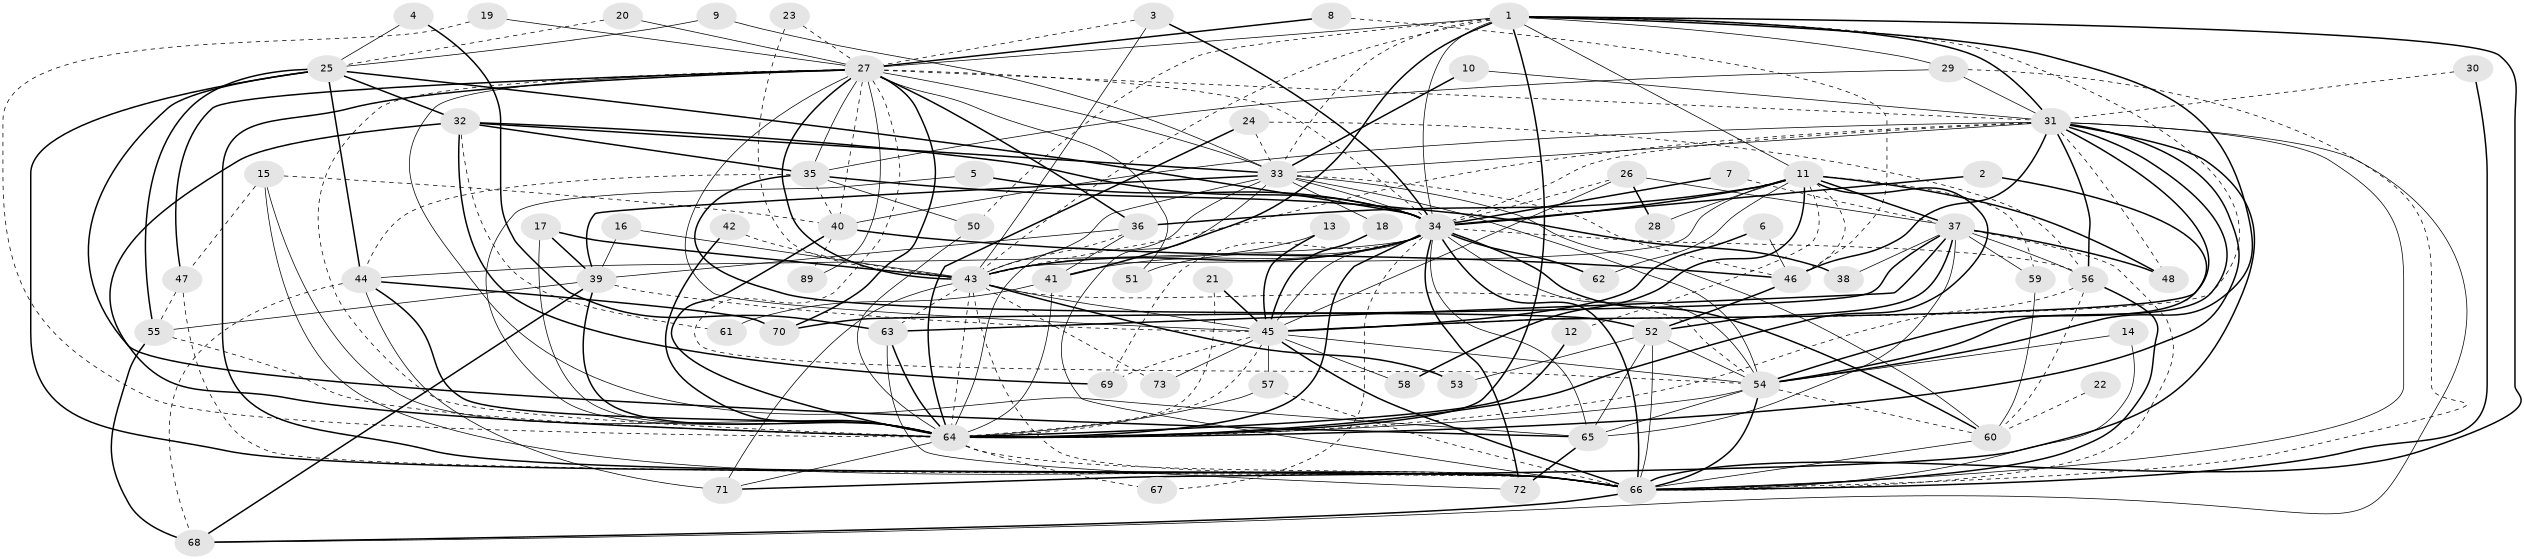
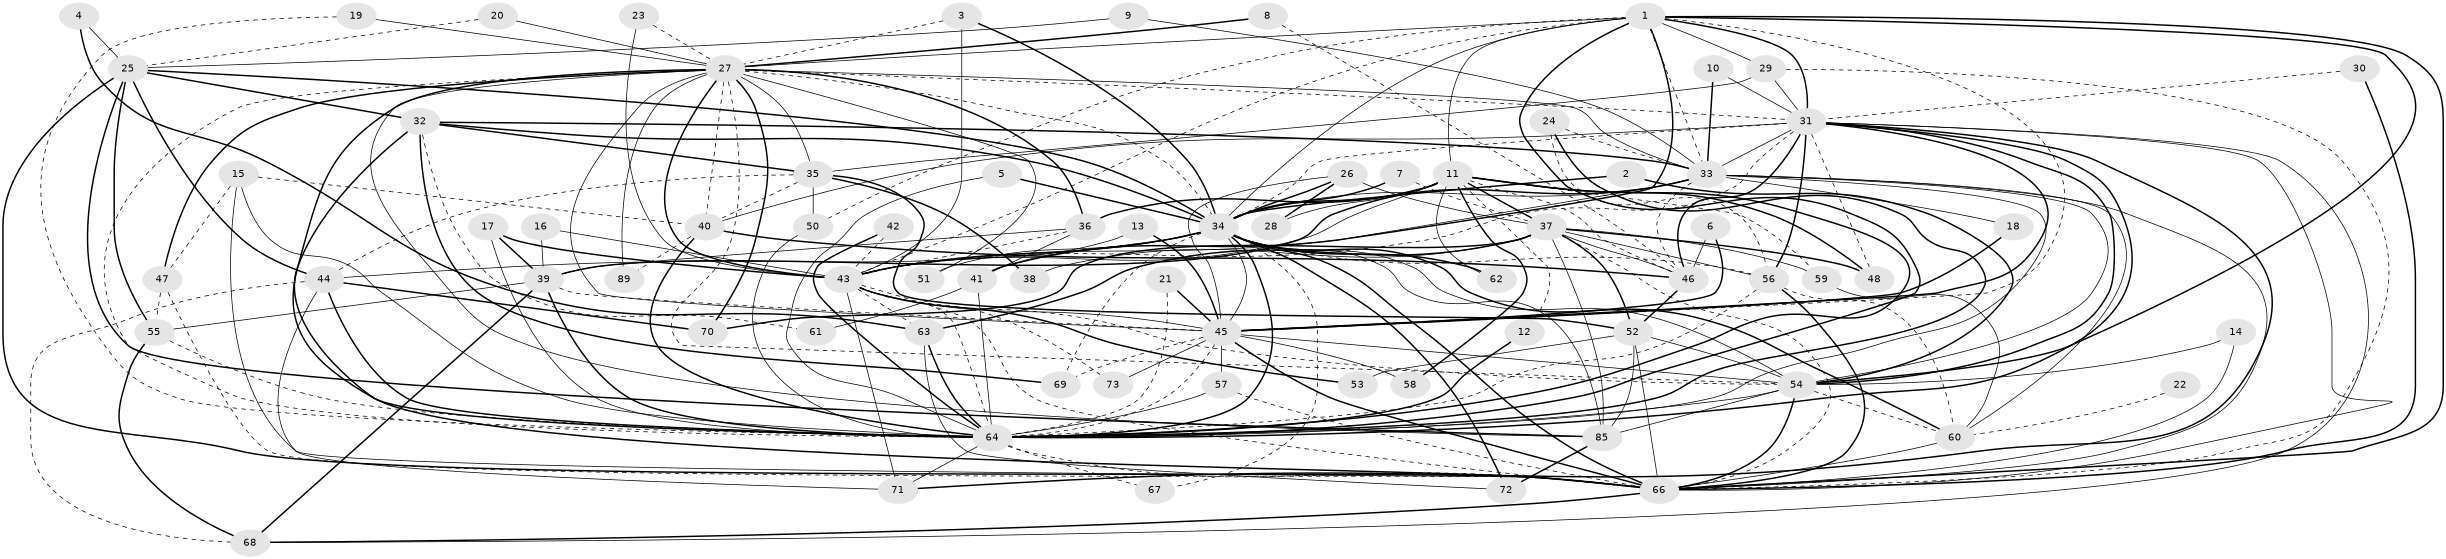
(1535, 200) -> (1292, 197)
(769, 210) -> (644, 210)
none -> (1618, 253)
(1588, 438) -> (1602, 438)
